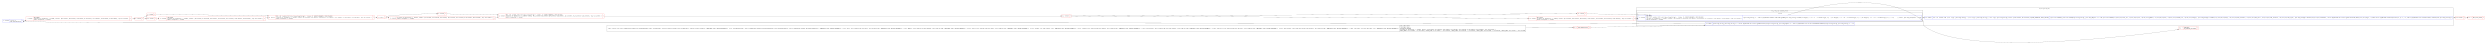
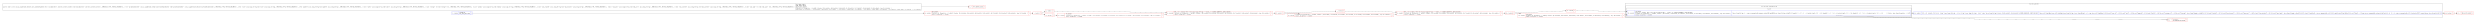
(1780, 24) -> none
